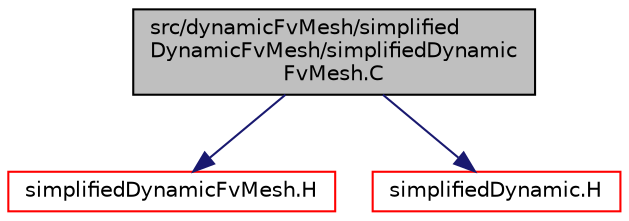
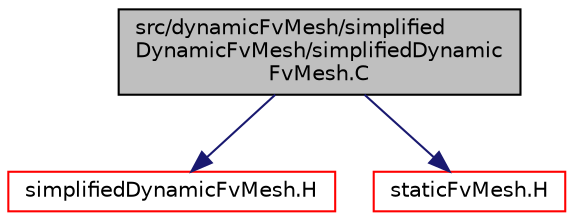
(497, 192) -> (469, 192)
